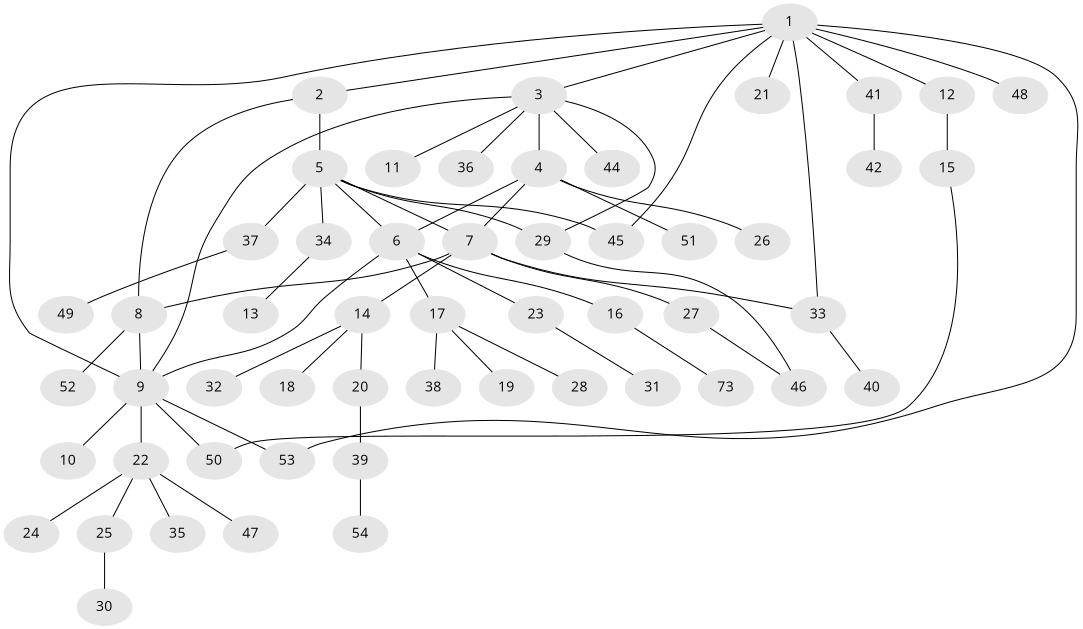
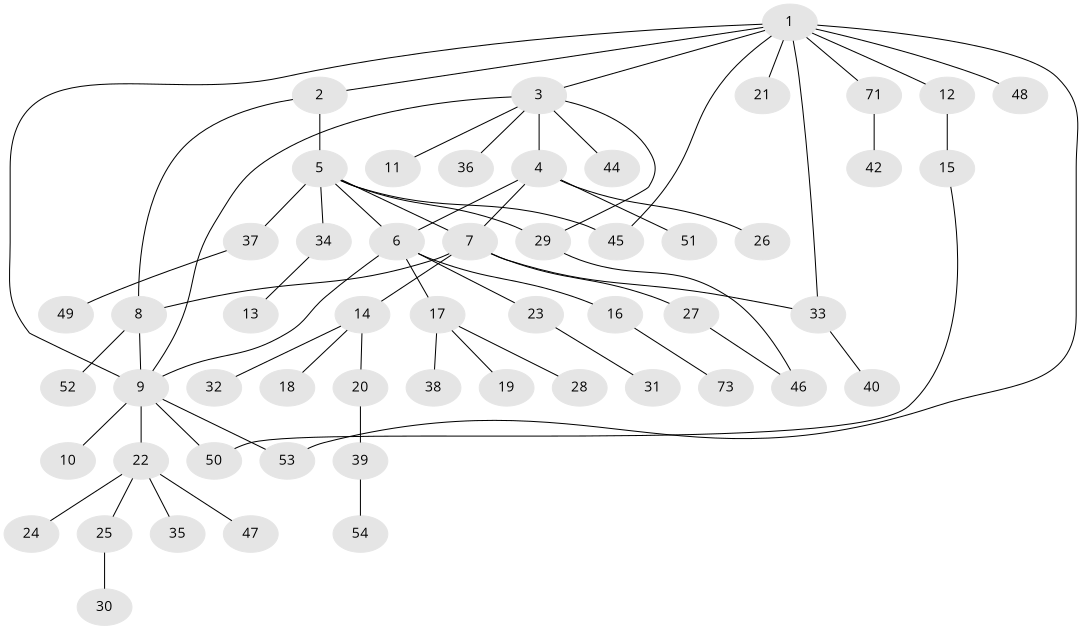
(874, 95) -> (874, 95)
